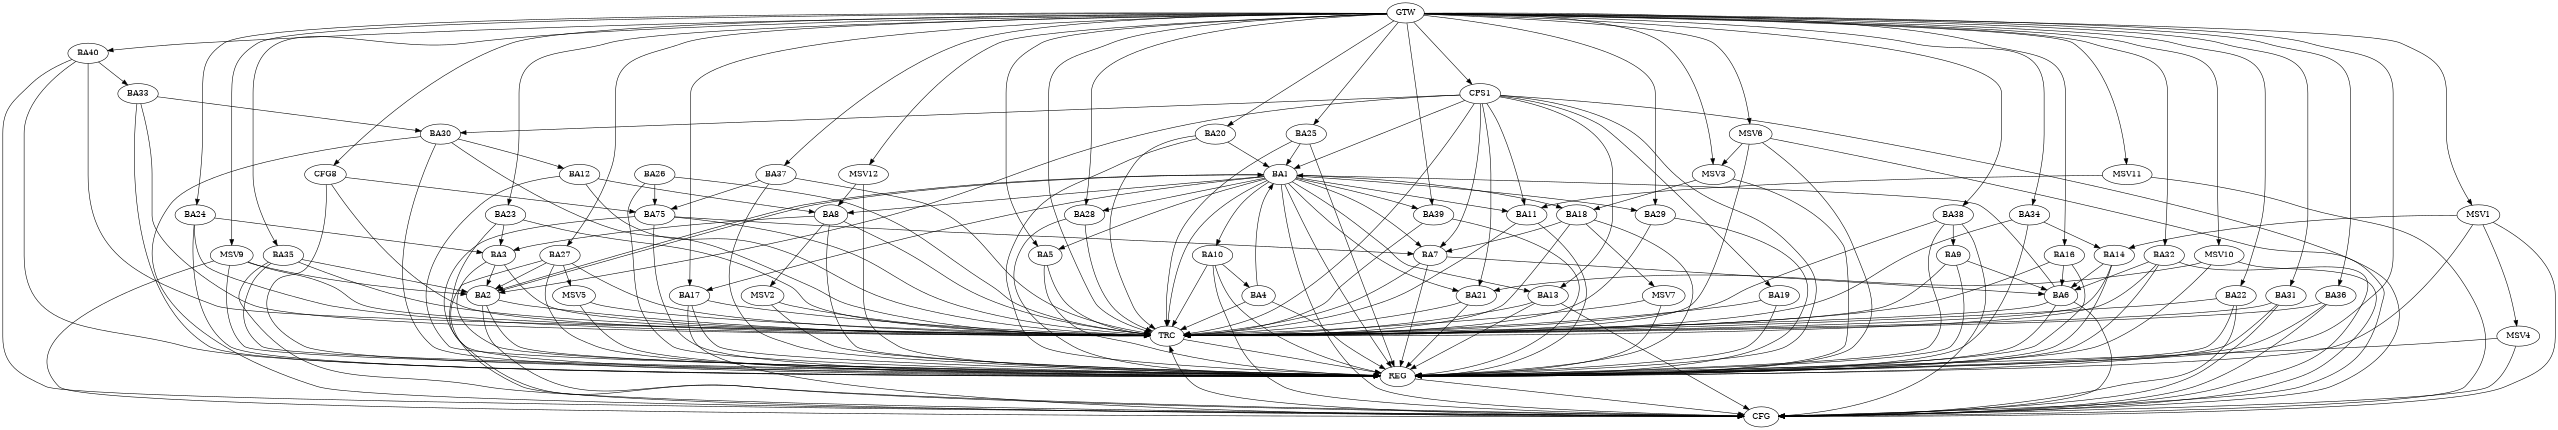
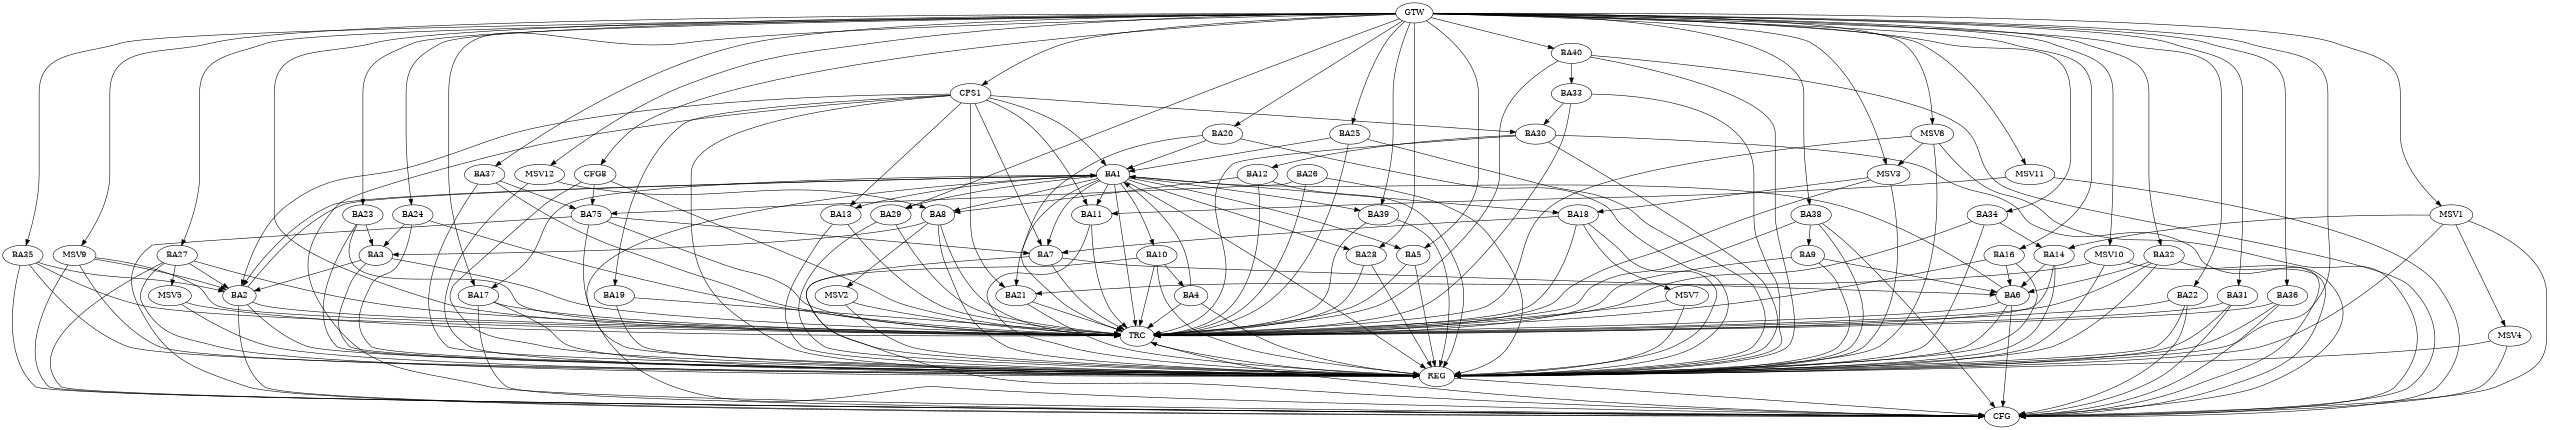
(1361, 242) -> (1546, 306)
(1653, 355) -> none
